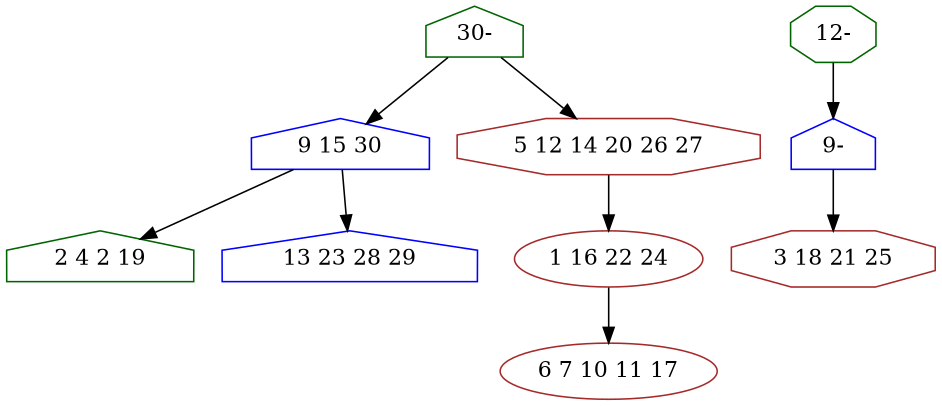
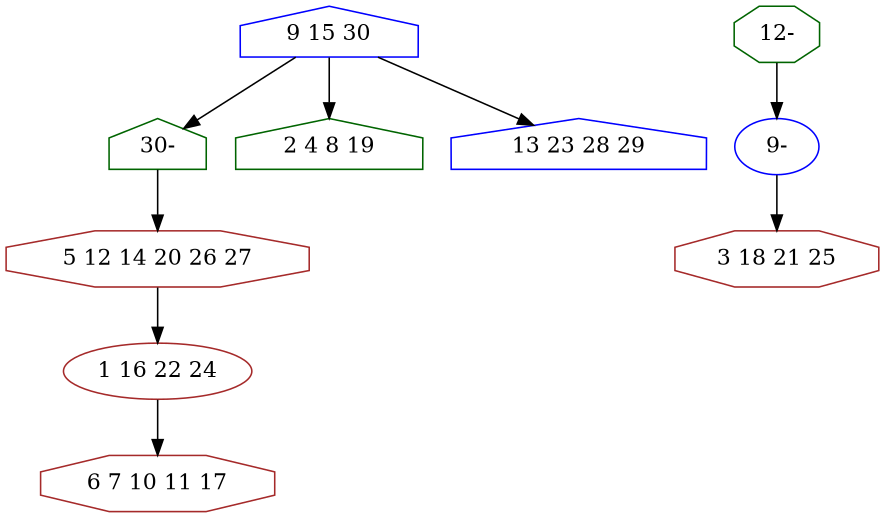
(413, 86) -> (246, 89)
(833, 147) -> (777, 147)
(100, 259) -> (329, 147)
(609, 371) -> (158, 484)
